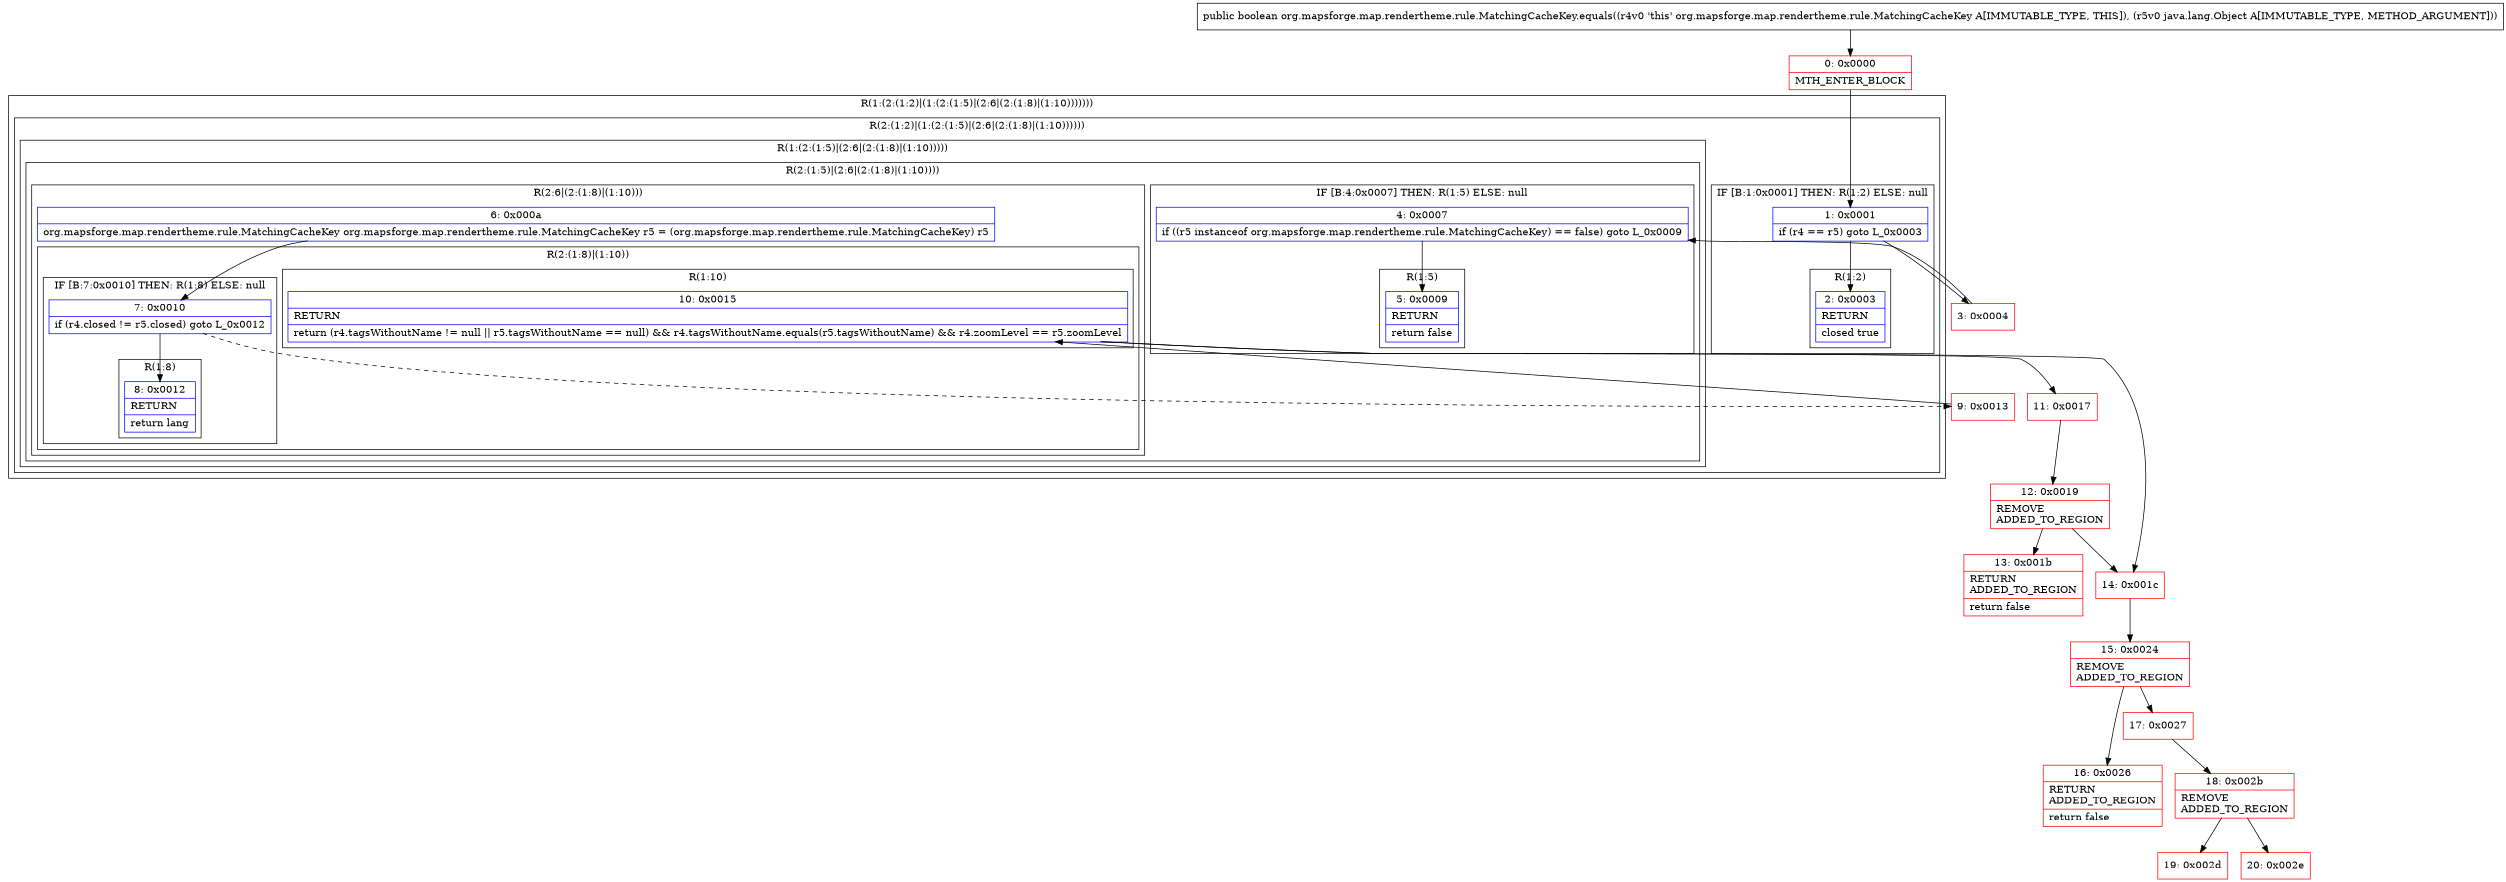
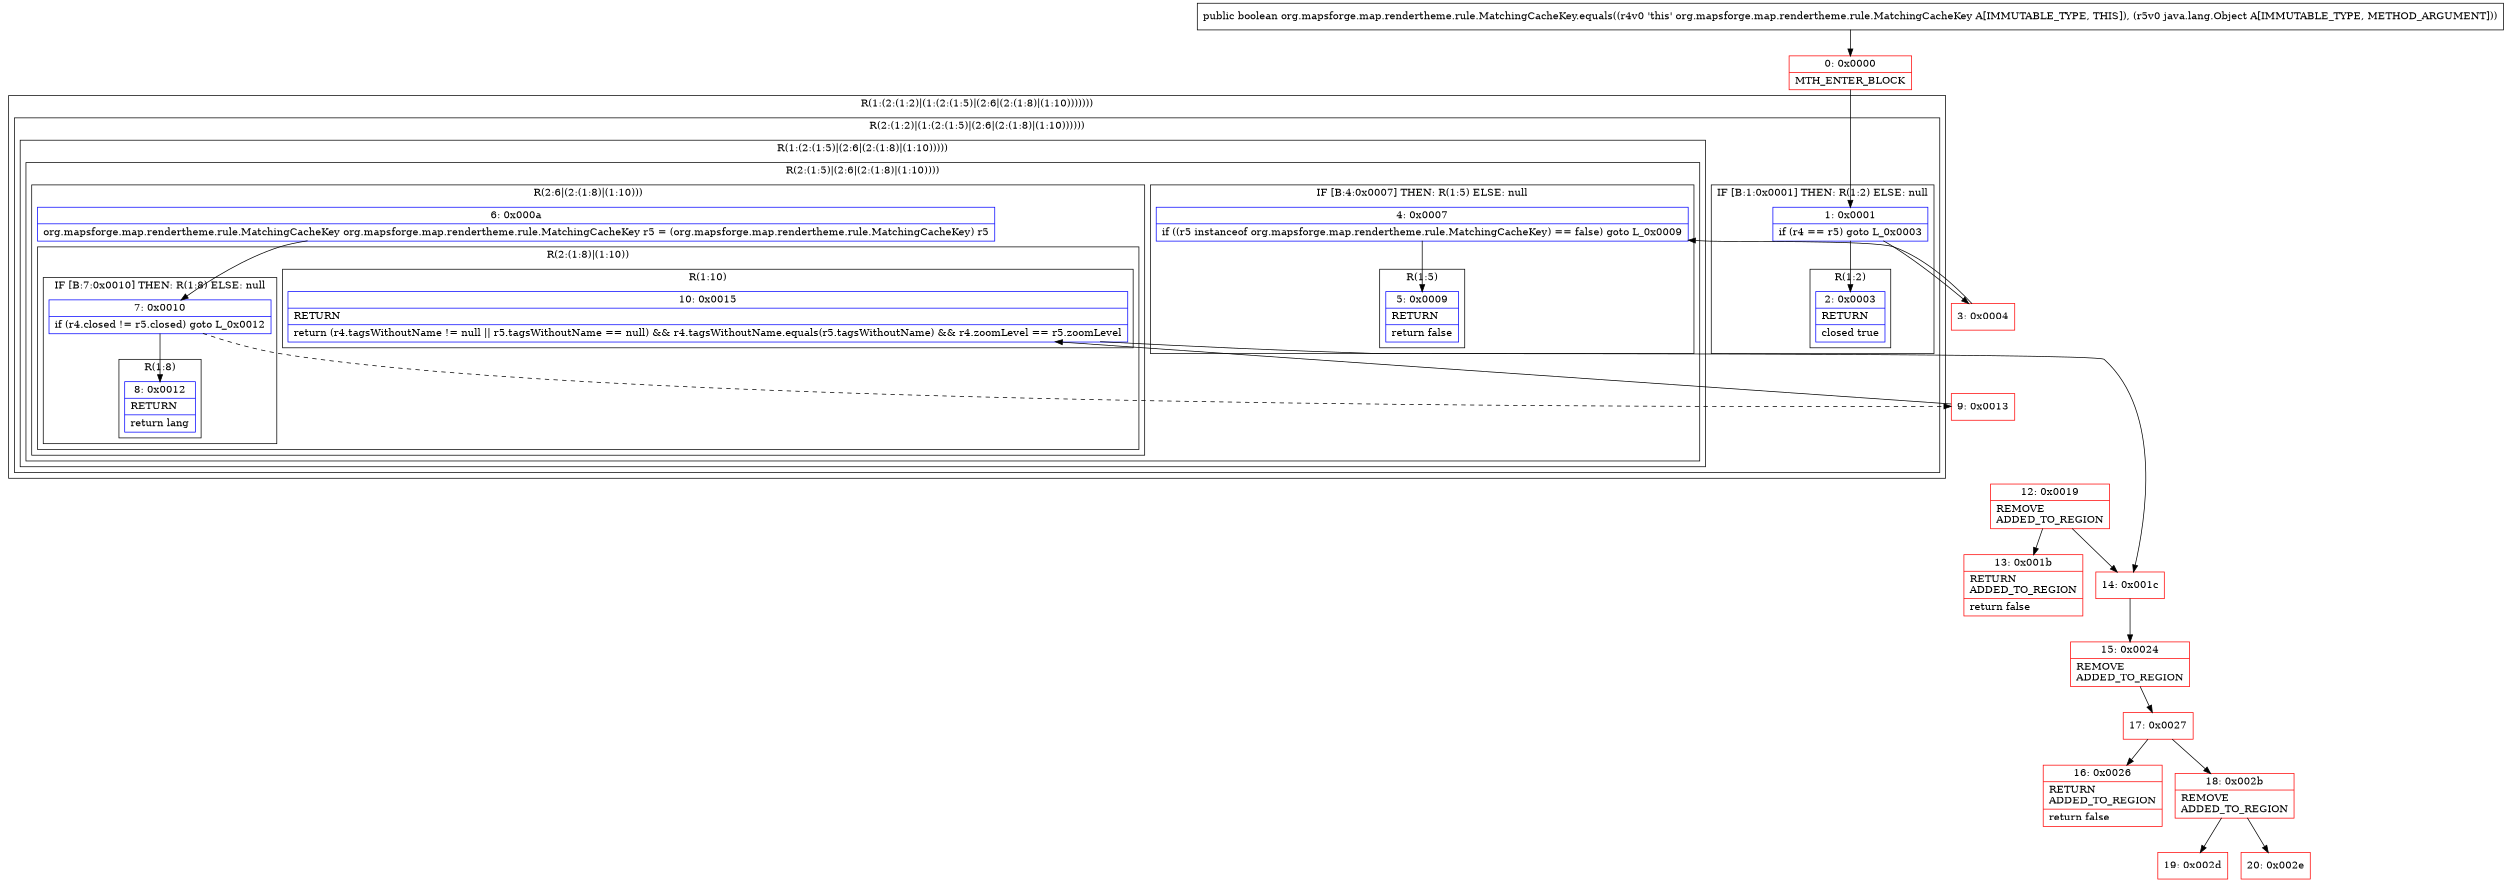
(2062, 407) -> none
(2115, 722) -> (2140, 749)
